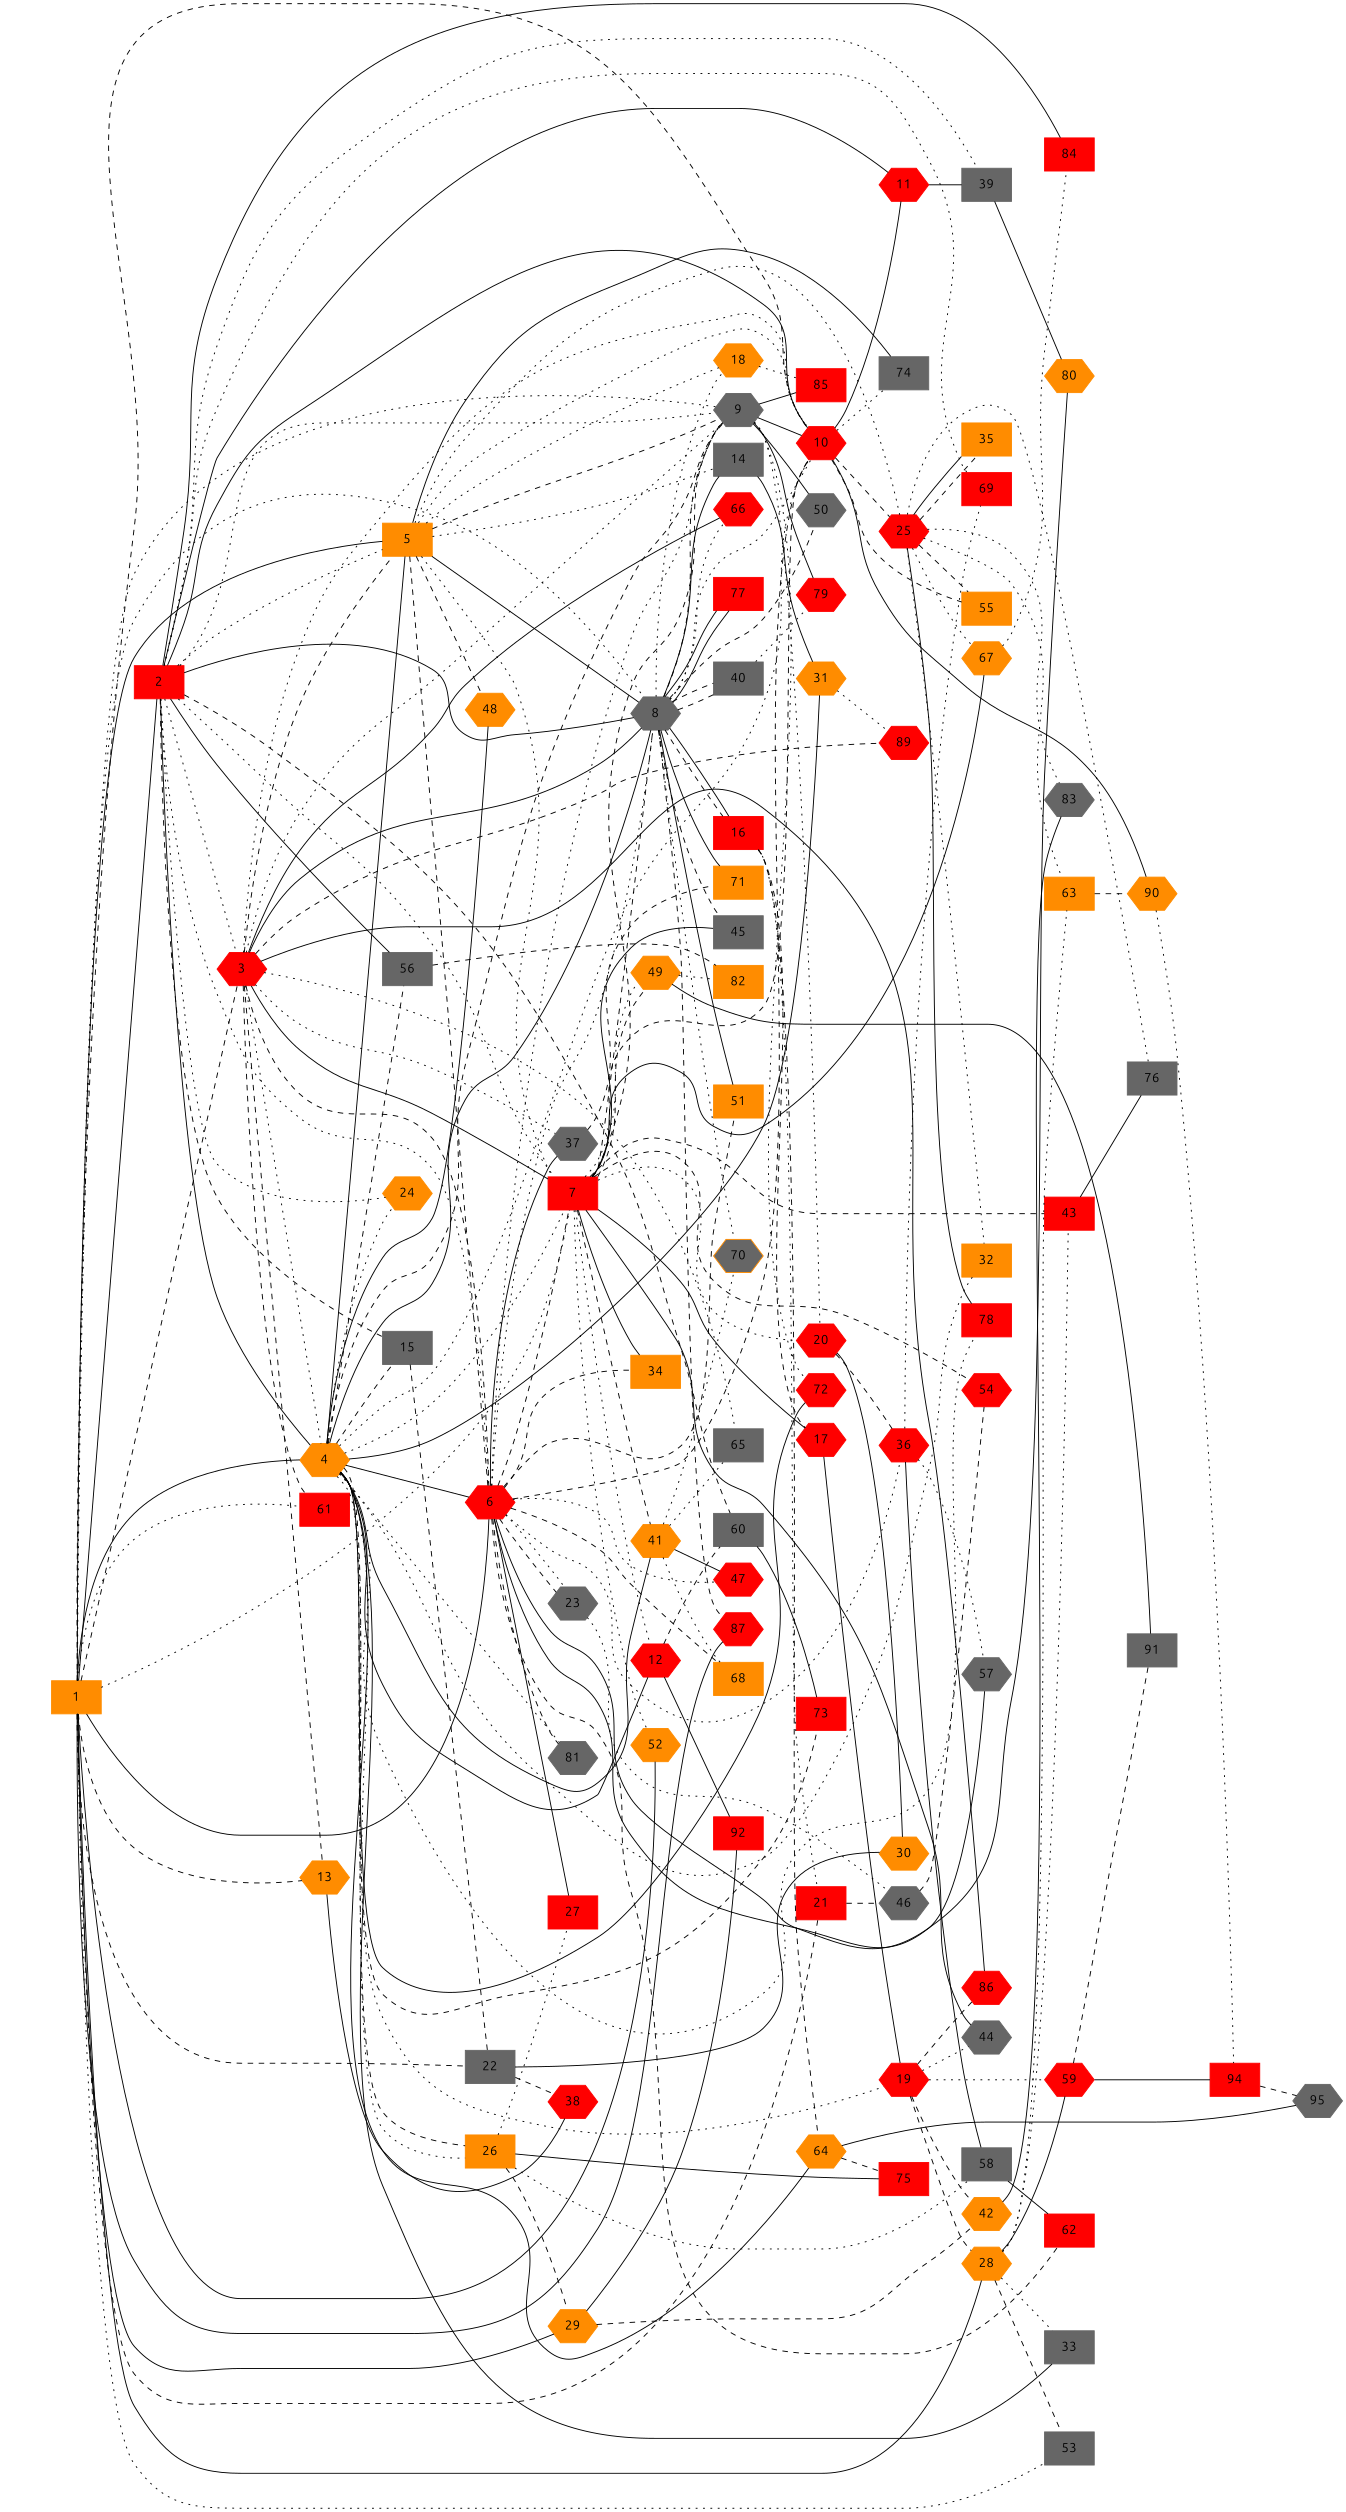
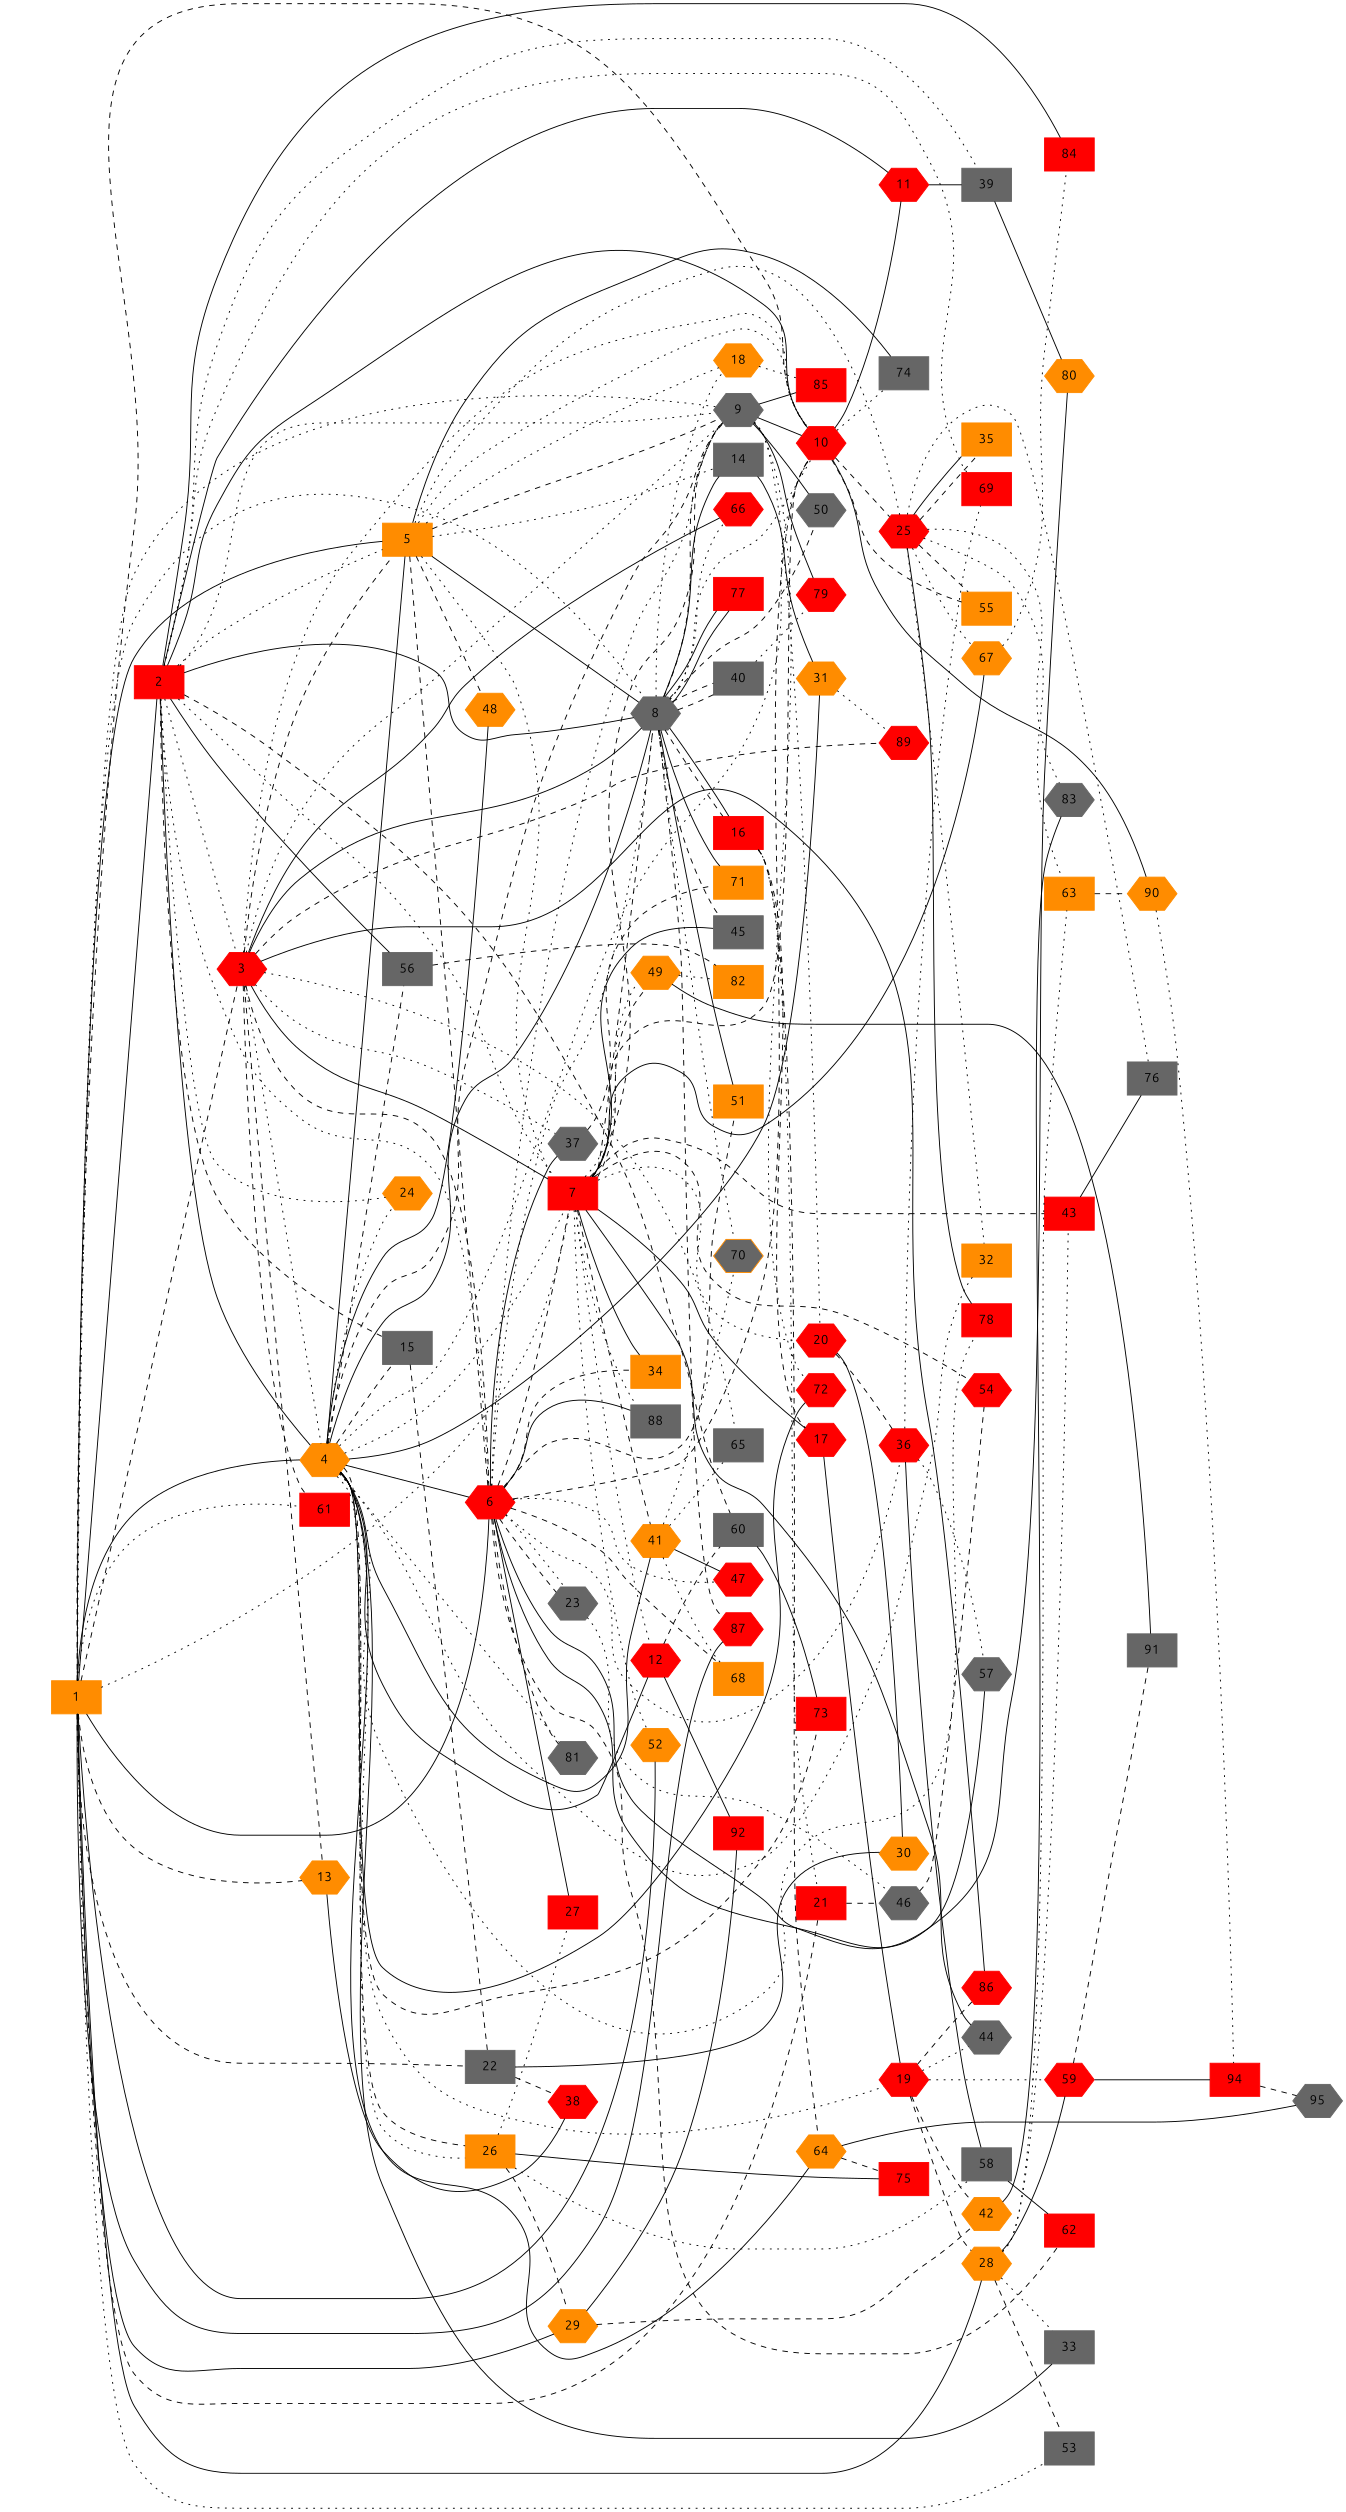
none -> (656, 1421)
